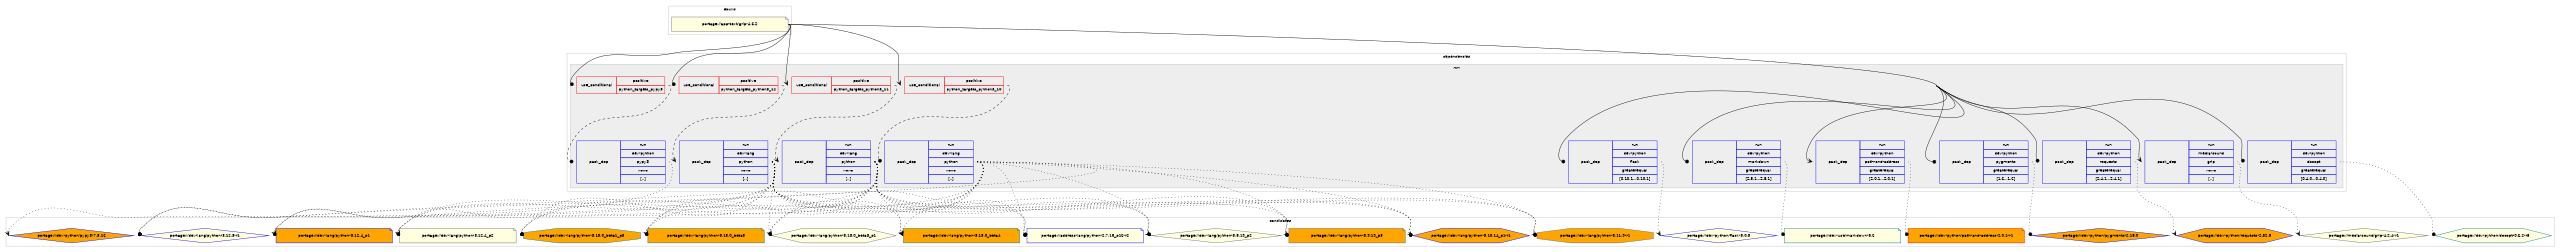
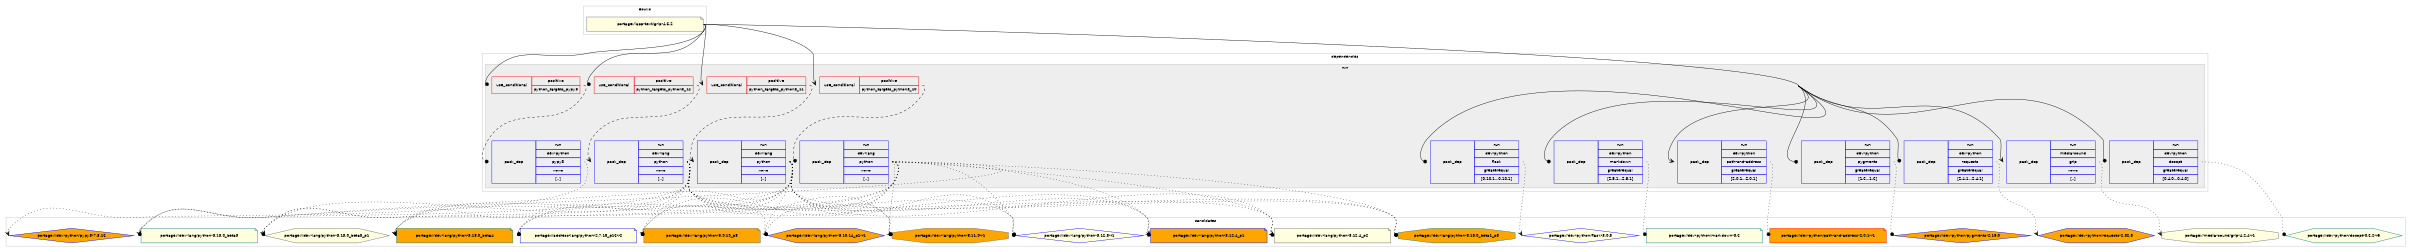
(706, 236) -> (199, 236)
(1216, 236) -> none
(1843, 236) -> (1704, 236)
(2364, 236) -> (2220, 236)
